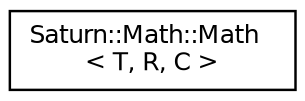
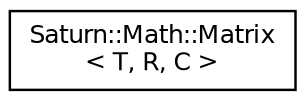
(153, 50) -> (153, 50)
